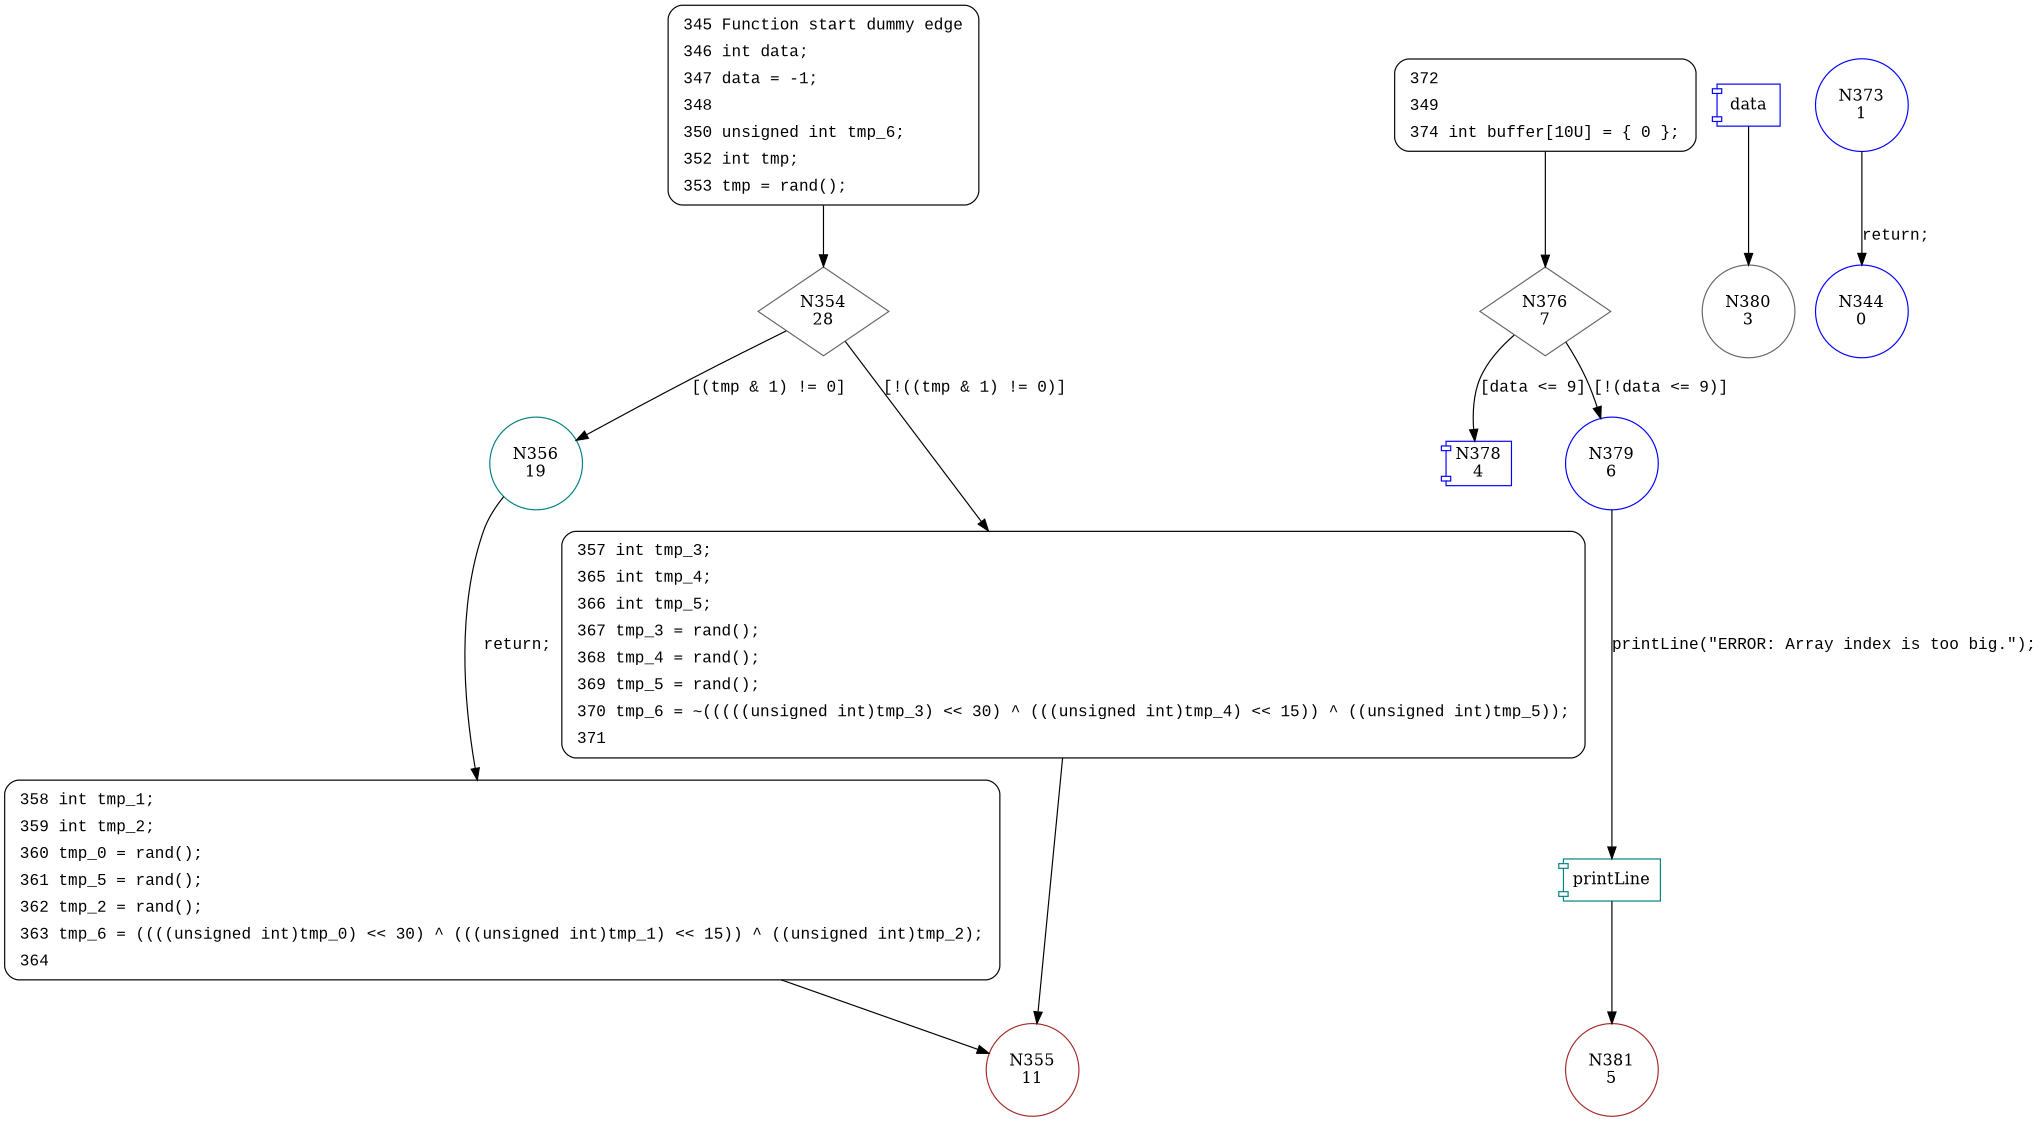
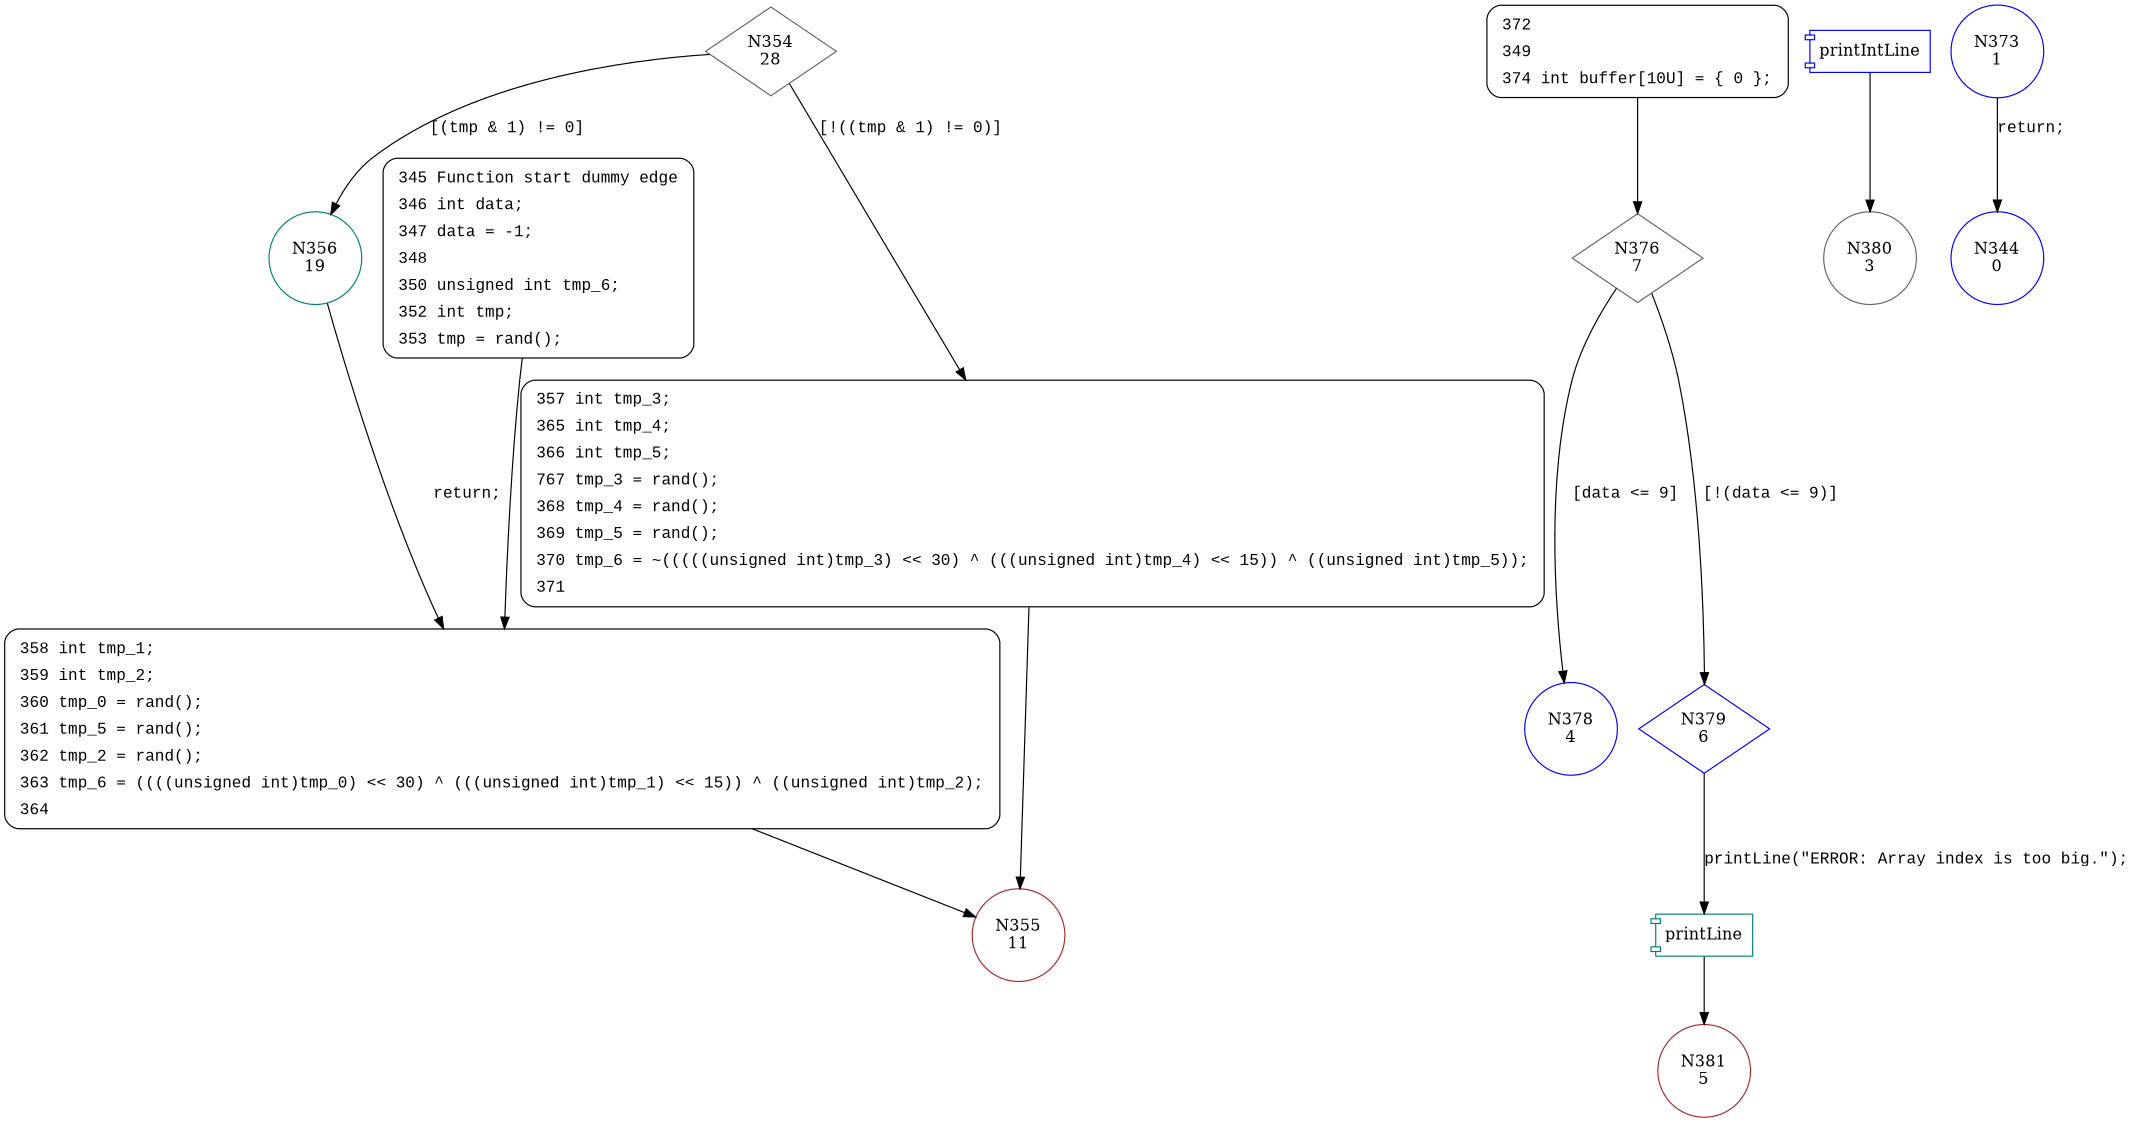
(1749, 105) -> (1870, 51)
(823, 230) -> (511, 487)
(1479, 463) -> (1571, 729)
(1612, 463) -> (1704, 729)
(592, 631) -> (551, 479)
